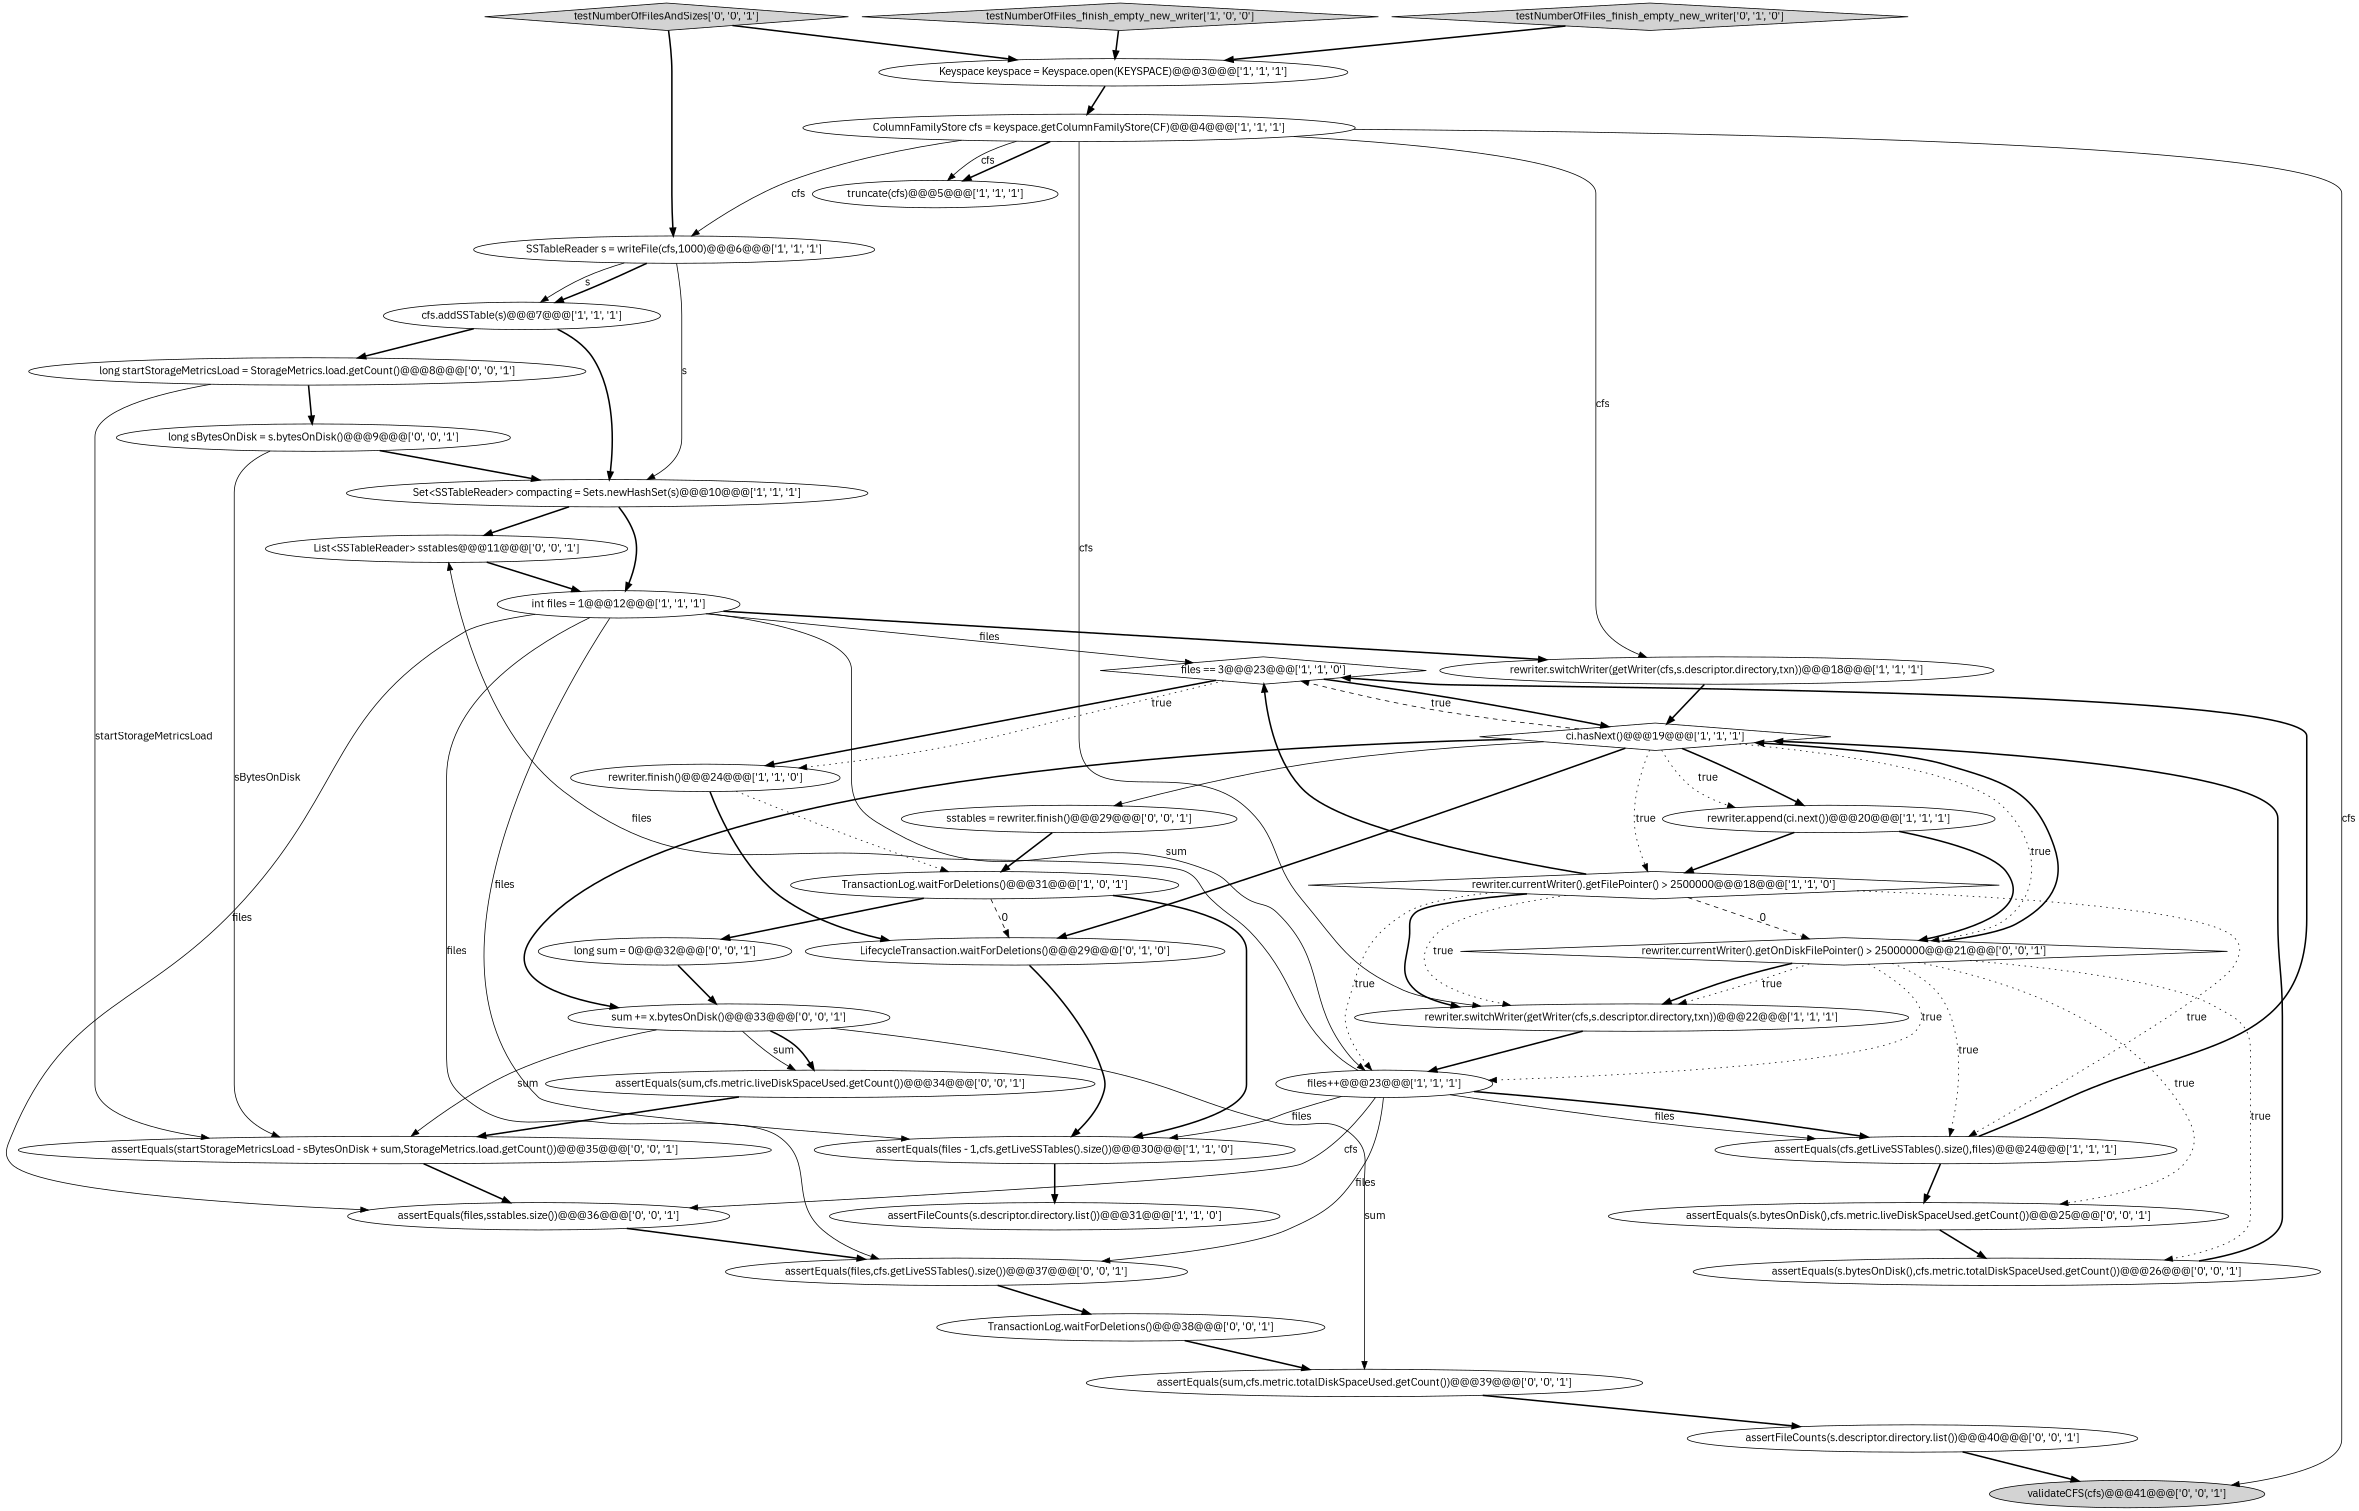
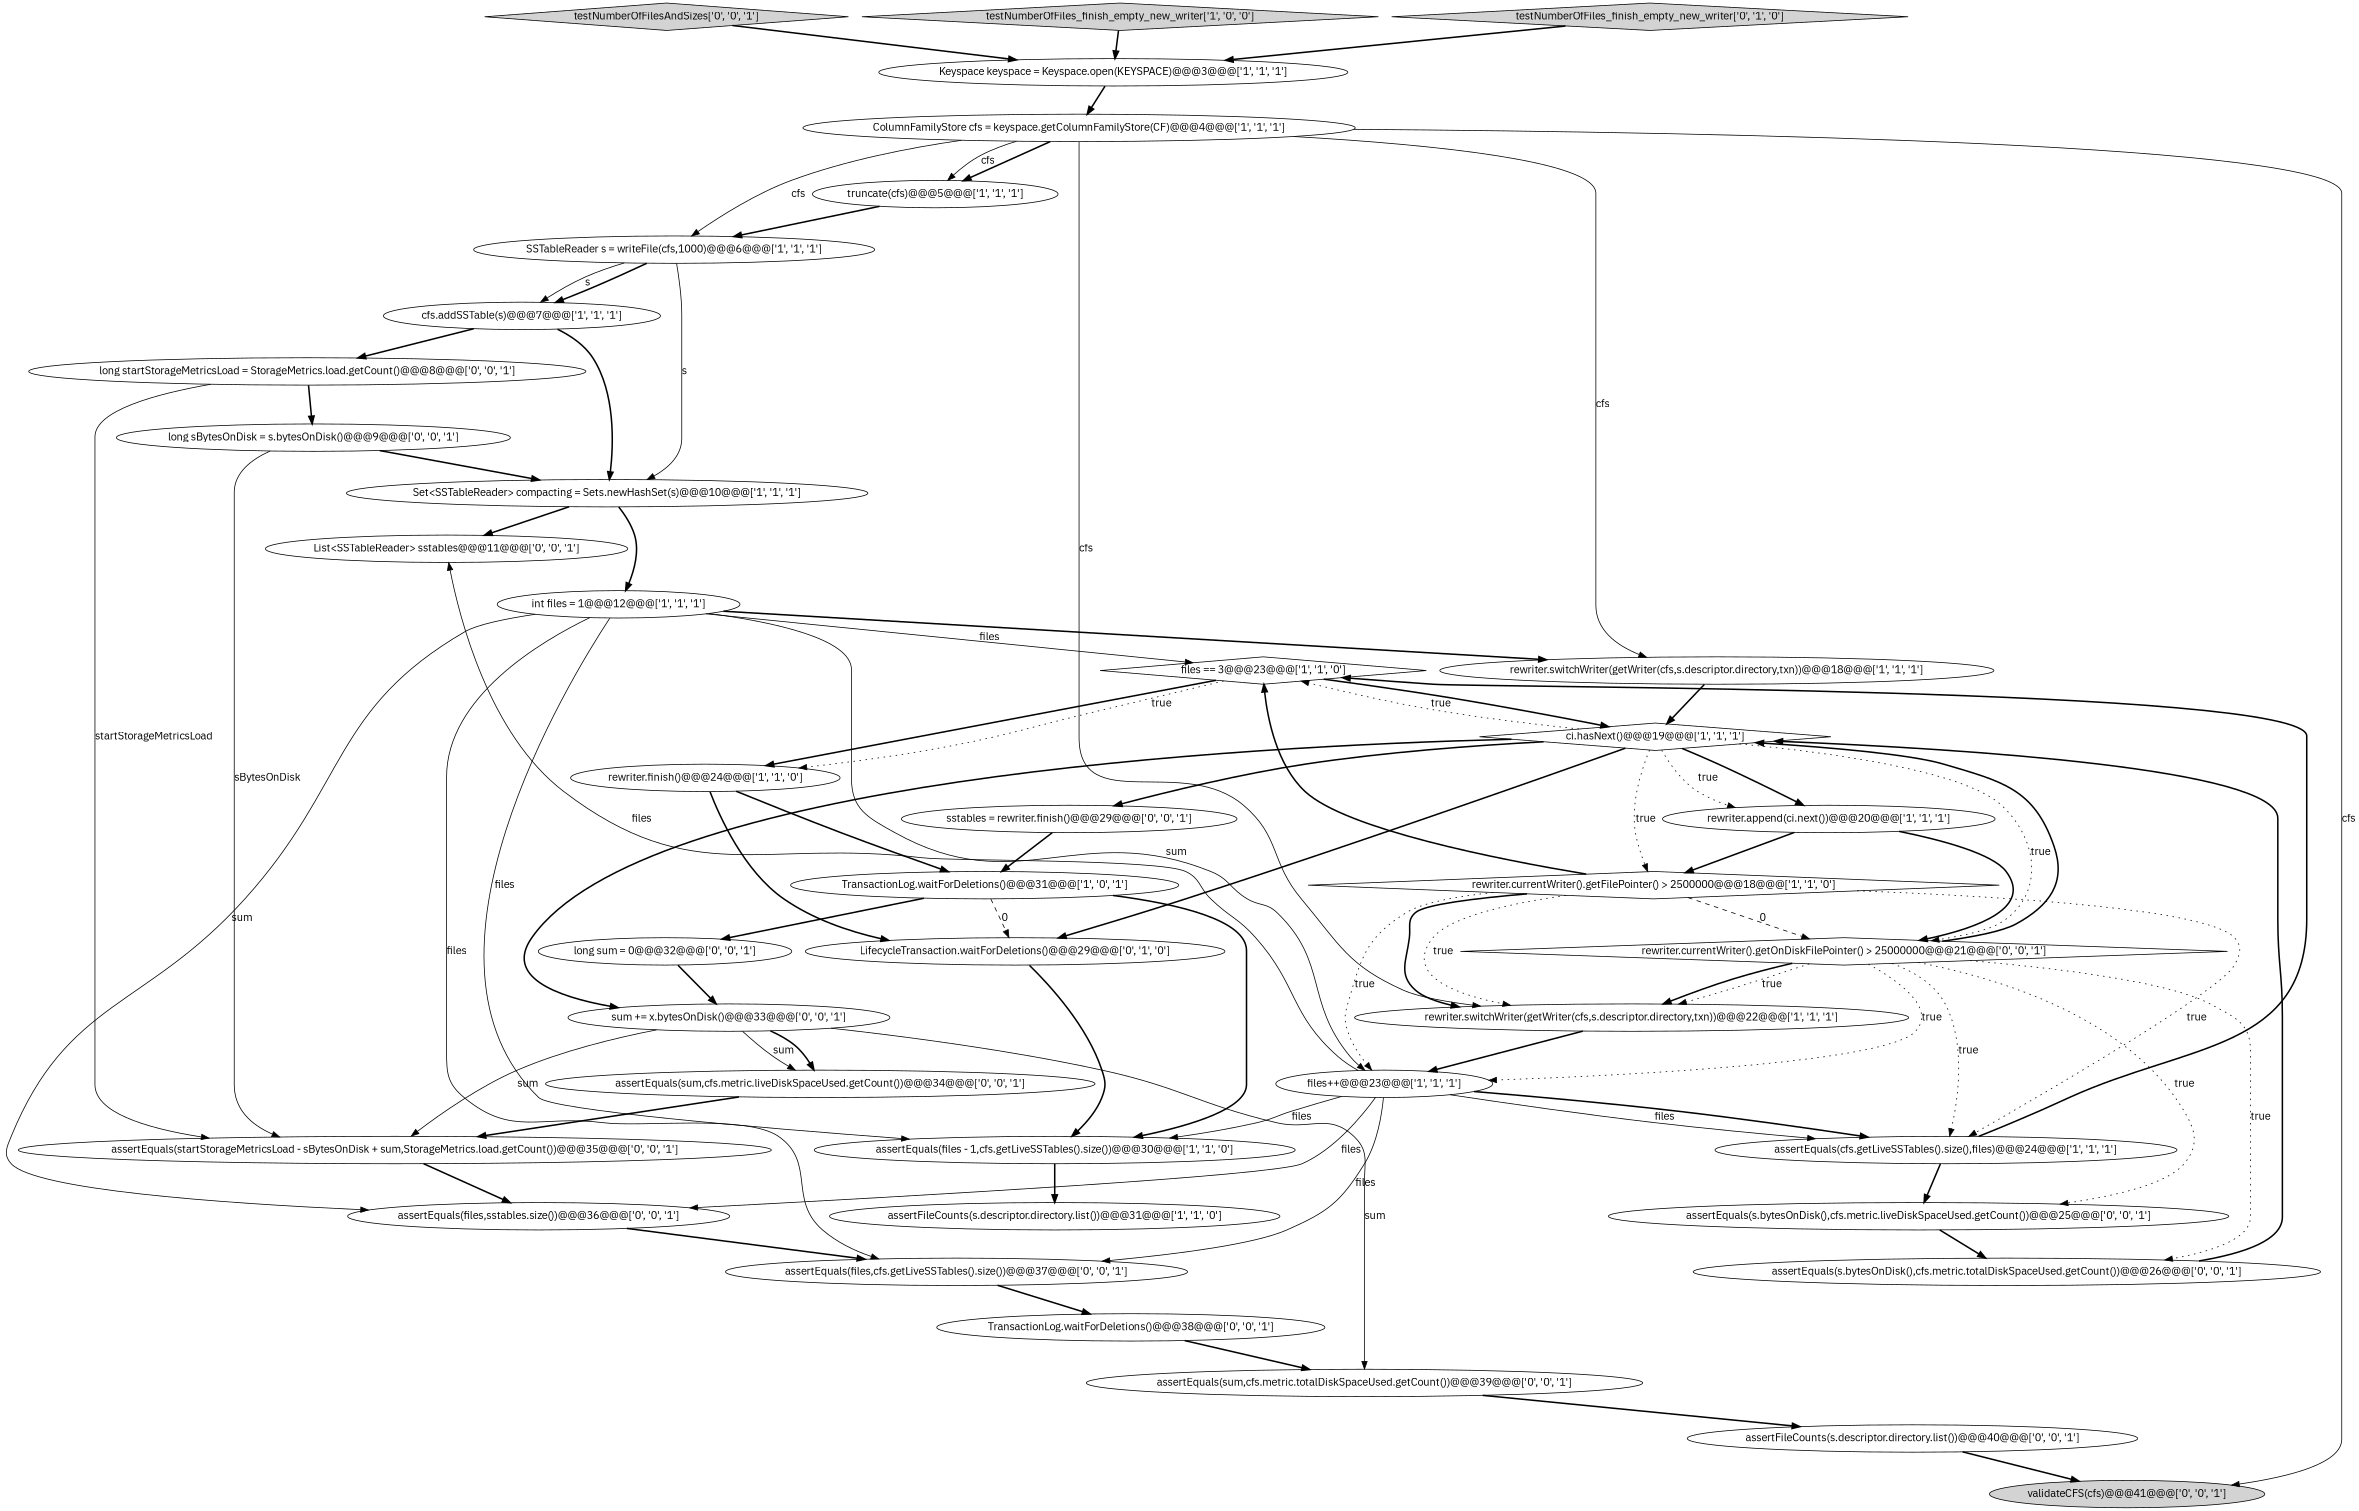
(672, 129) -> (810, 221)
(529, 576) -> none
(1443, 711) -> (1443, 711)
(1331, 761) -> (1331, 761)
(838, 832) -> (838, 832)
(242, 918) -> (242, 918)
(1351, 1150) -> (1351, 1150)
